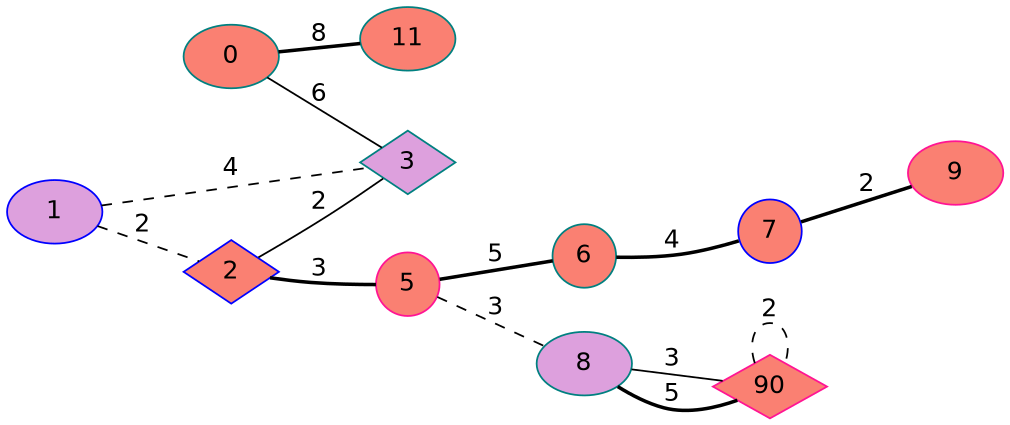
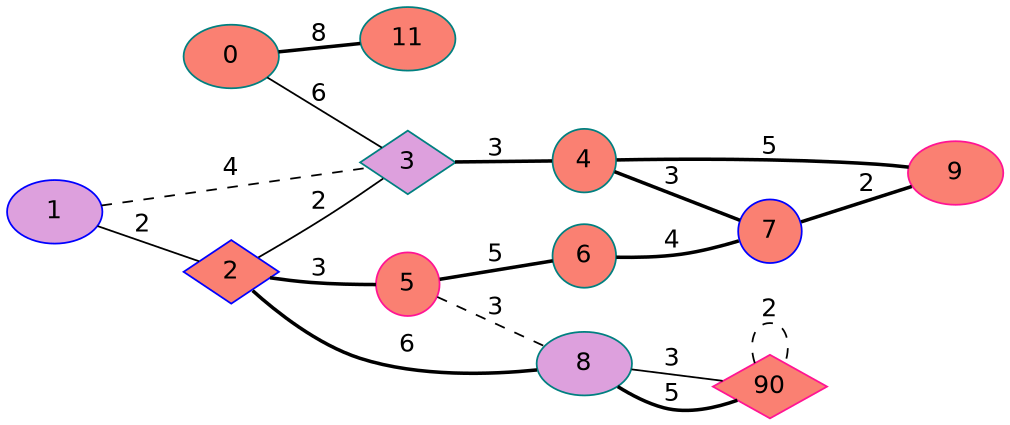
none -> (584, 161)
(148, 244) -> (148, 244)
none -> (385, 365)
